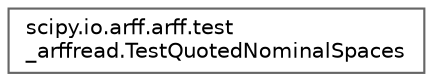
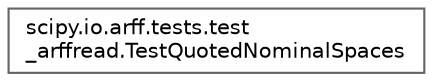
(216, 41) -> (216, 41)
